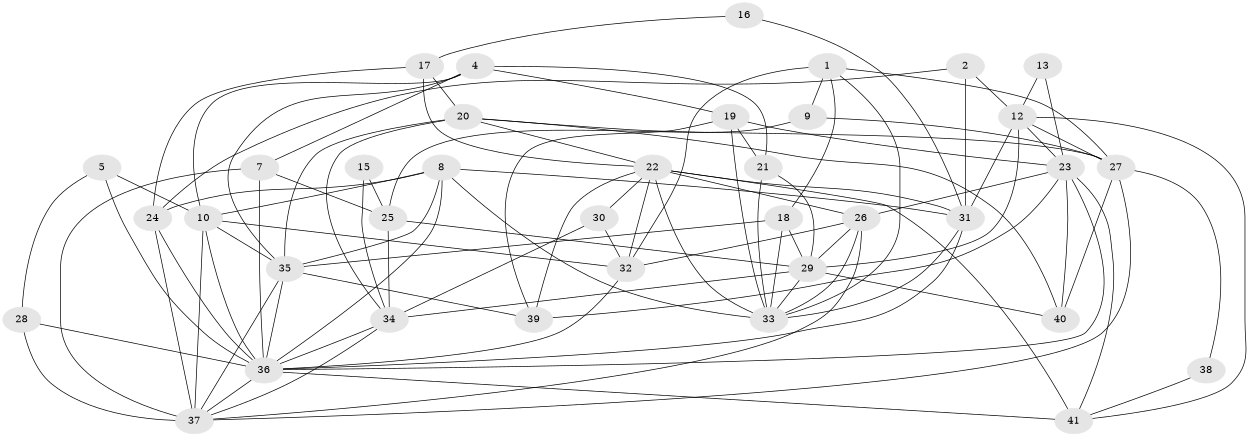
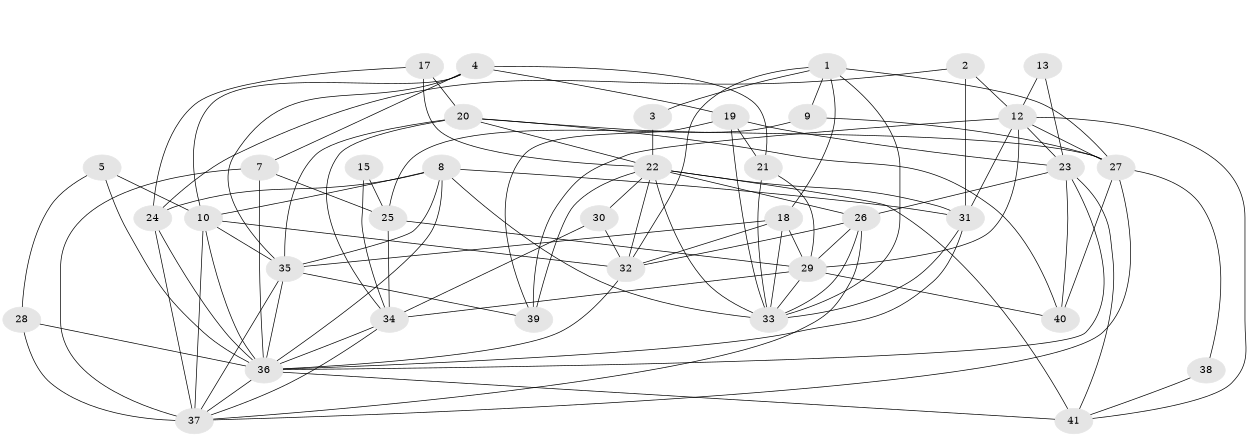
(744, 15) -> none
none -> (653, 117)
none -> (705, 244)
(820, 284) -> (674, 147)
